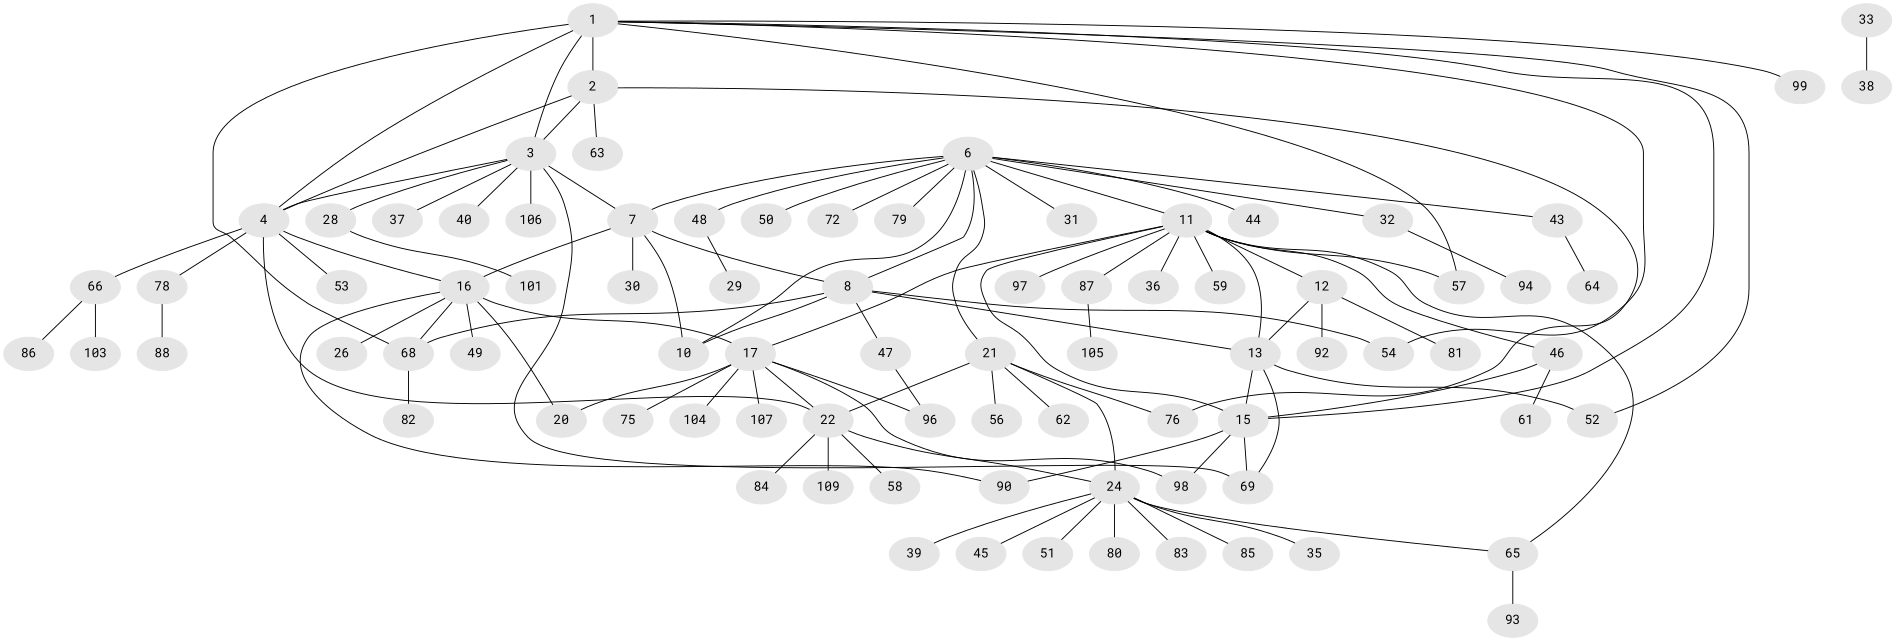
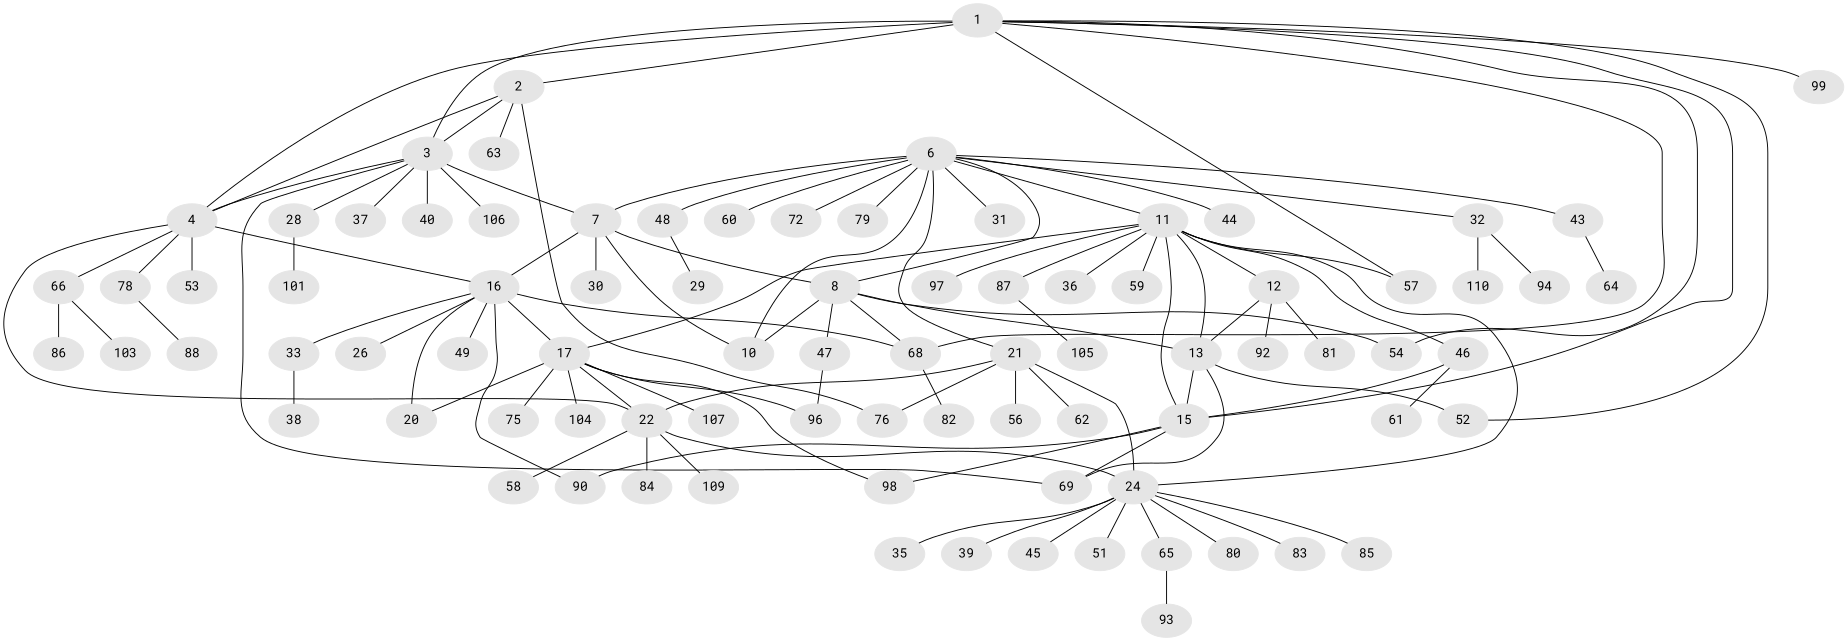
(766, 220) -> (729, 220)
none -> (1478, 287)
none -> (391, 316)
(1520, 316) -> (1517, 388)
